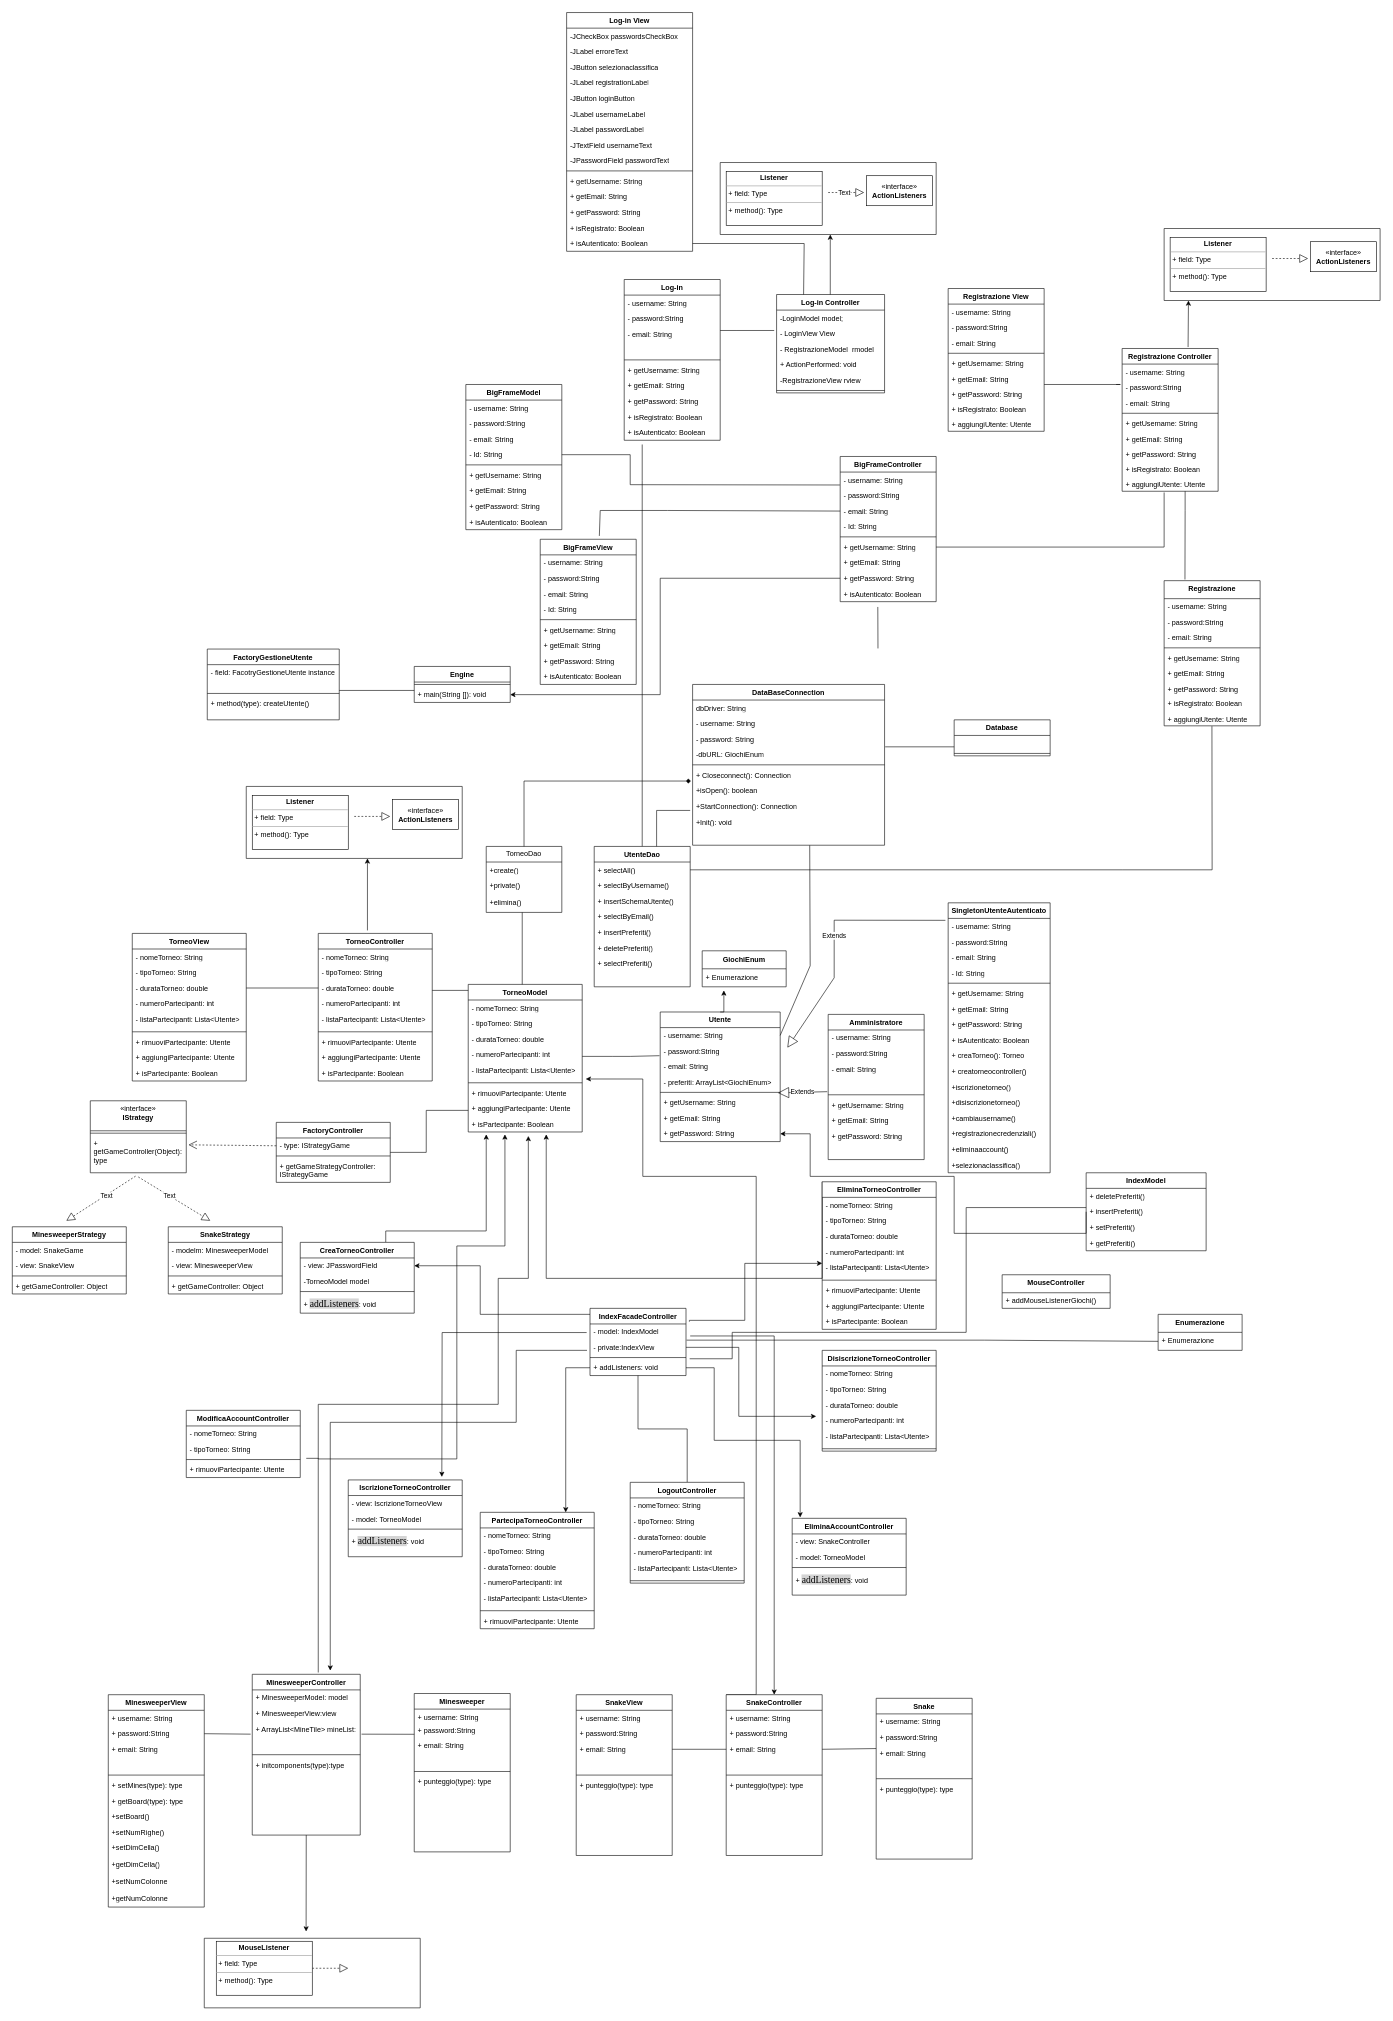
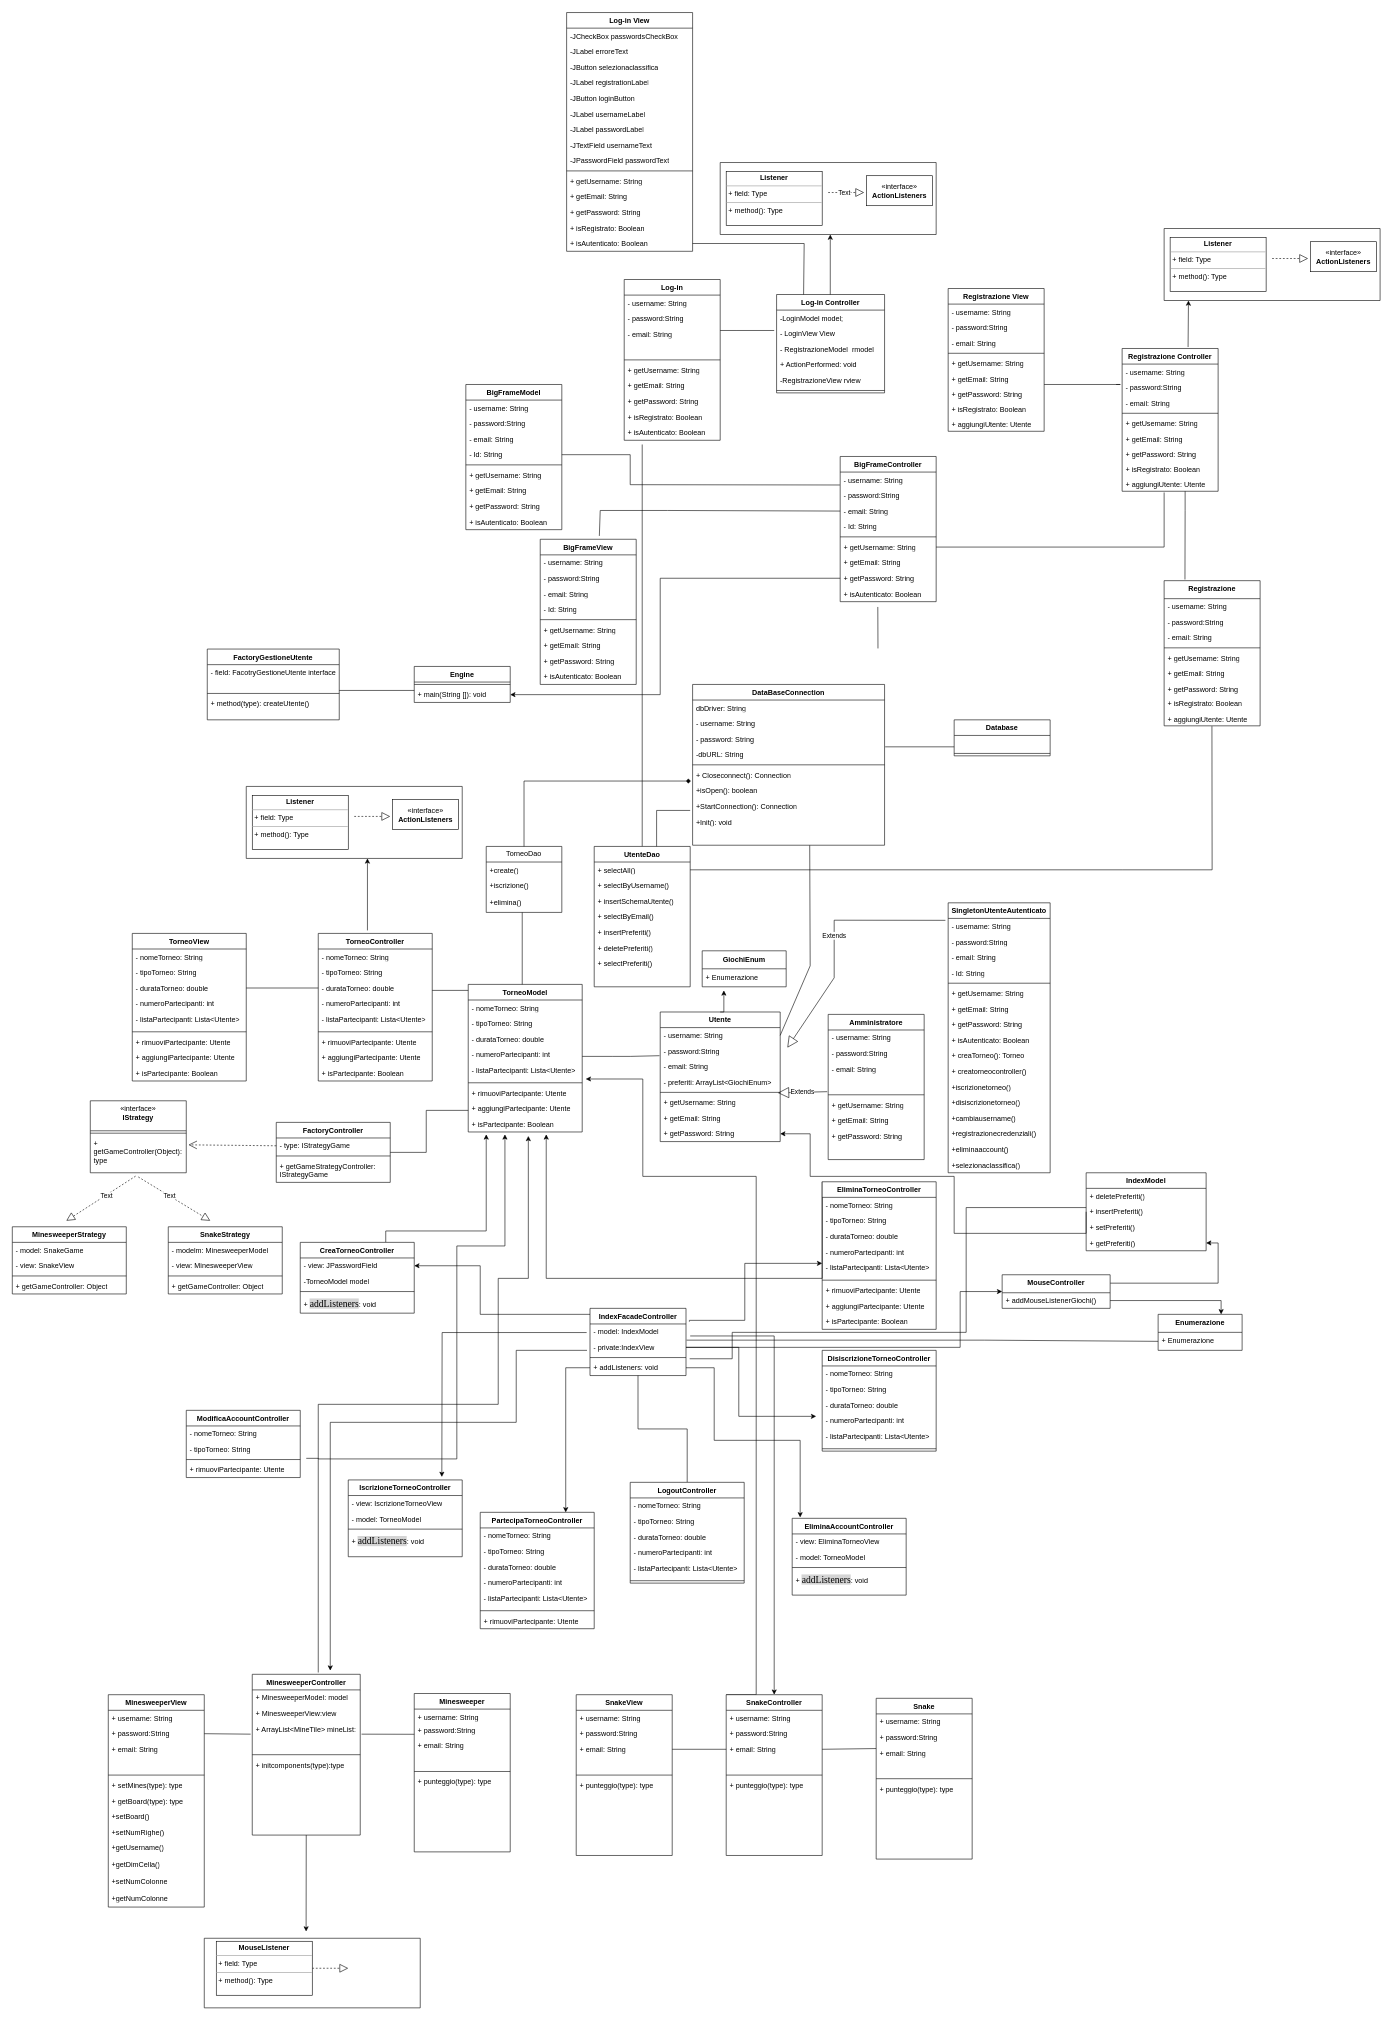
(274, 677) -> (274, 677)
(729, 755) -> (722, 755)
(509, 886) -> (513, 886)
none -> (1211, 1243)
none -> (1171, 1301)
none -> (851, 1347)
(837, 1542) -> (839, 1542)
(137, 1848) -> (140, 1848)
